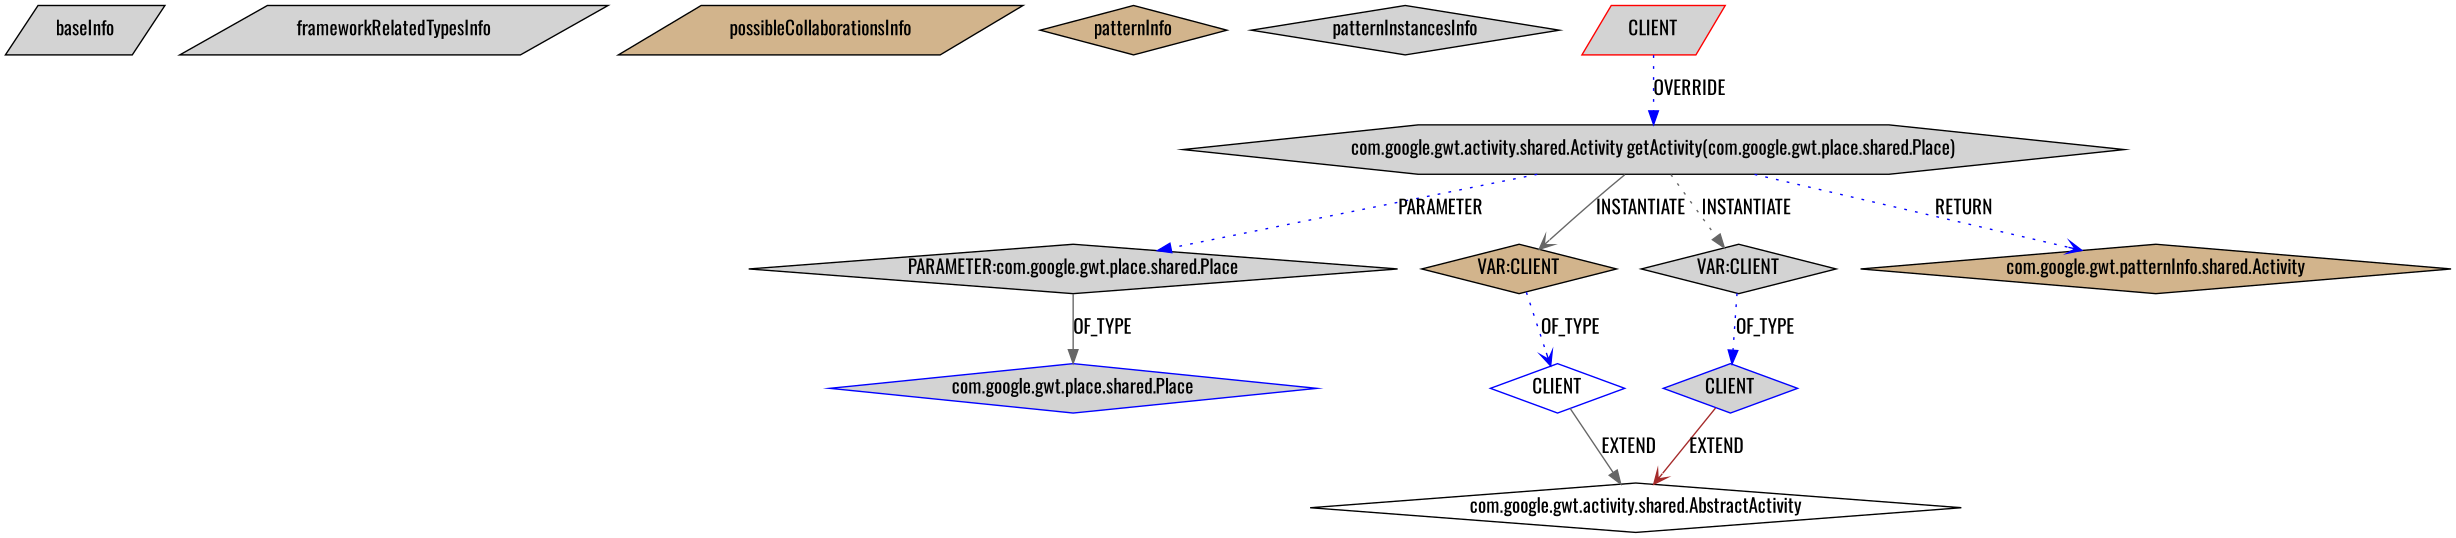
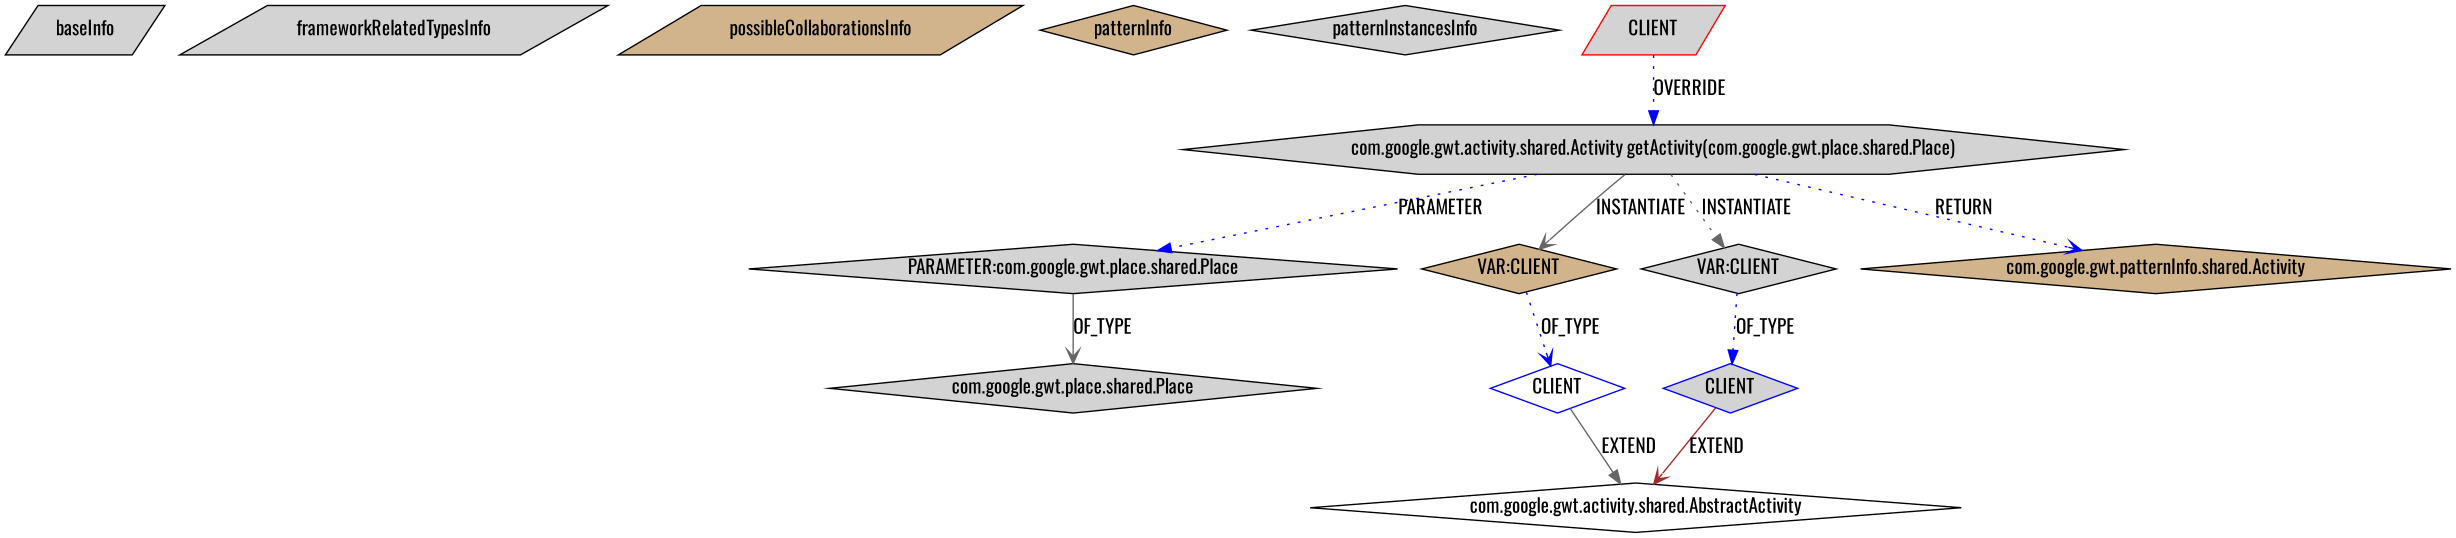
(1073, 322) -> (1073, 322)
(1073, 388) -> (1073, 388)
